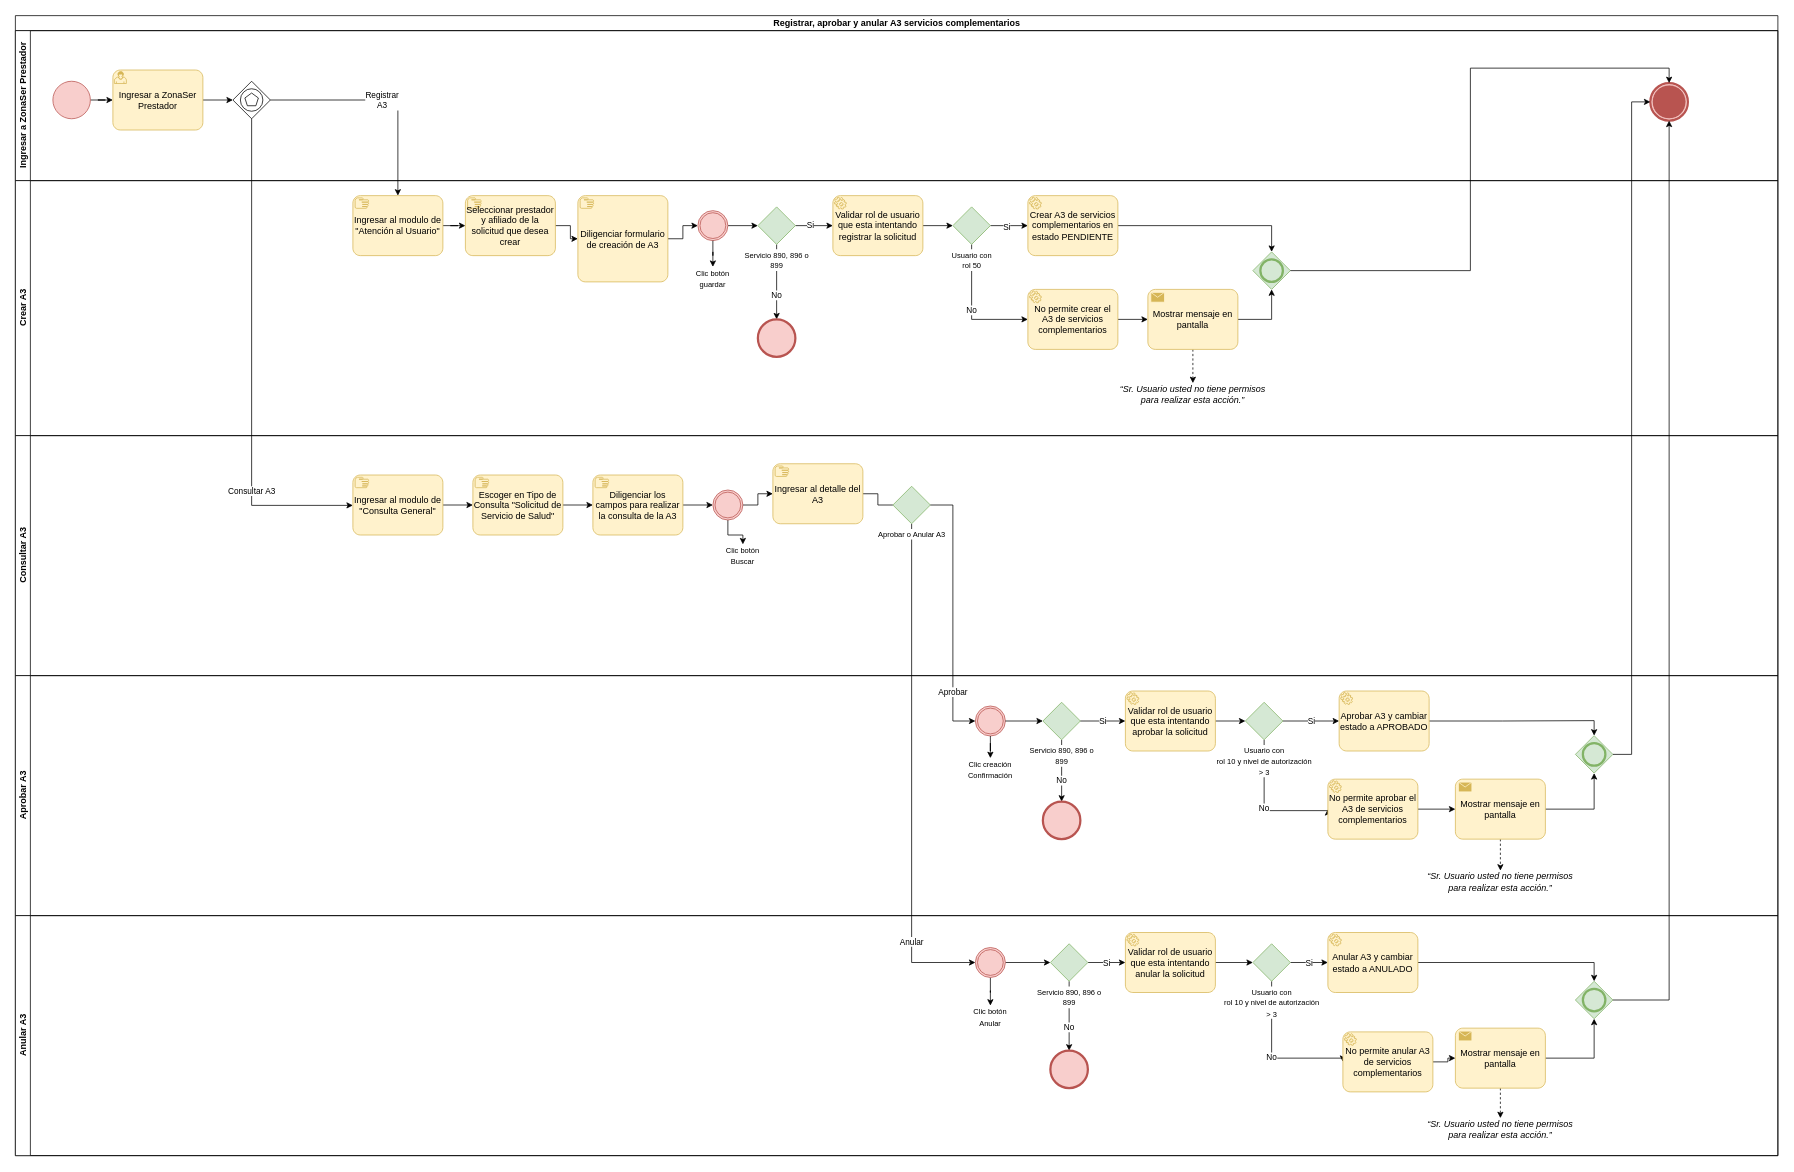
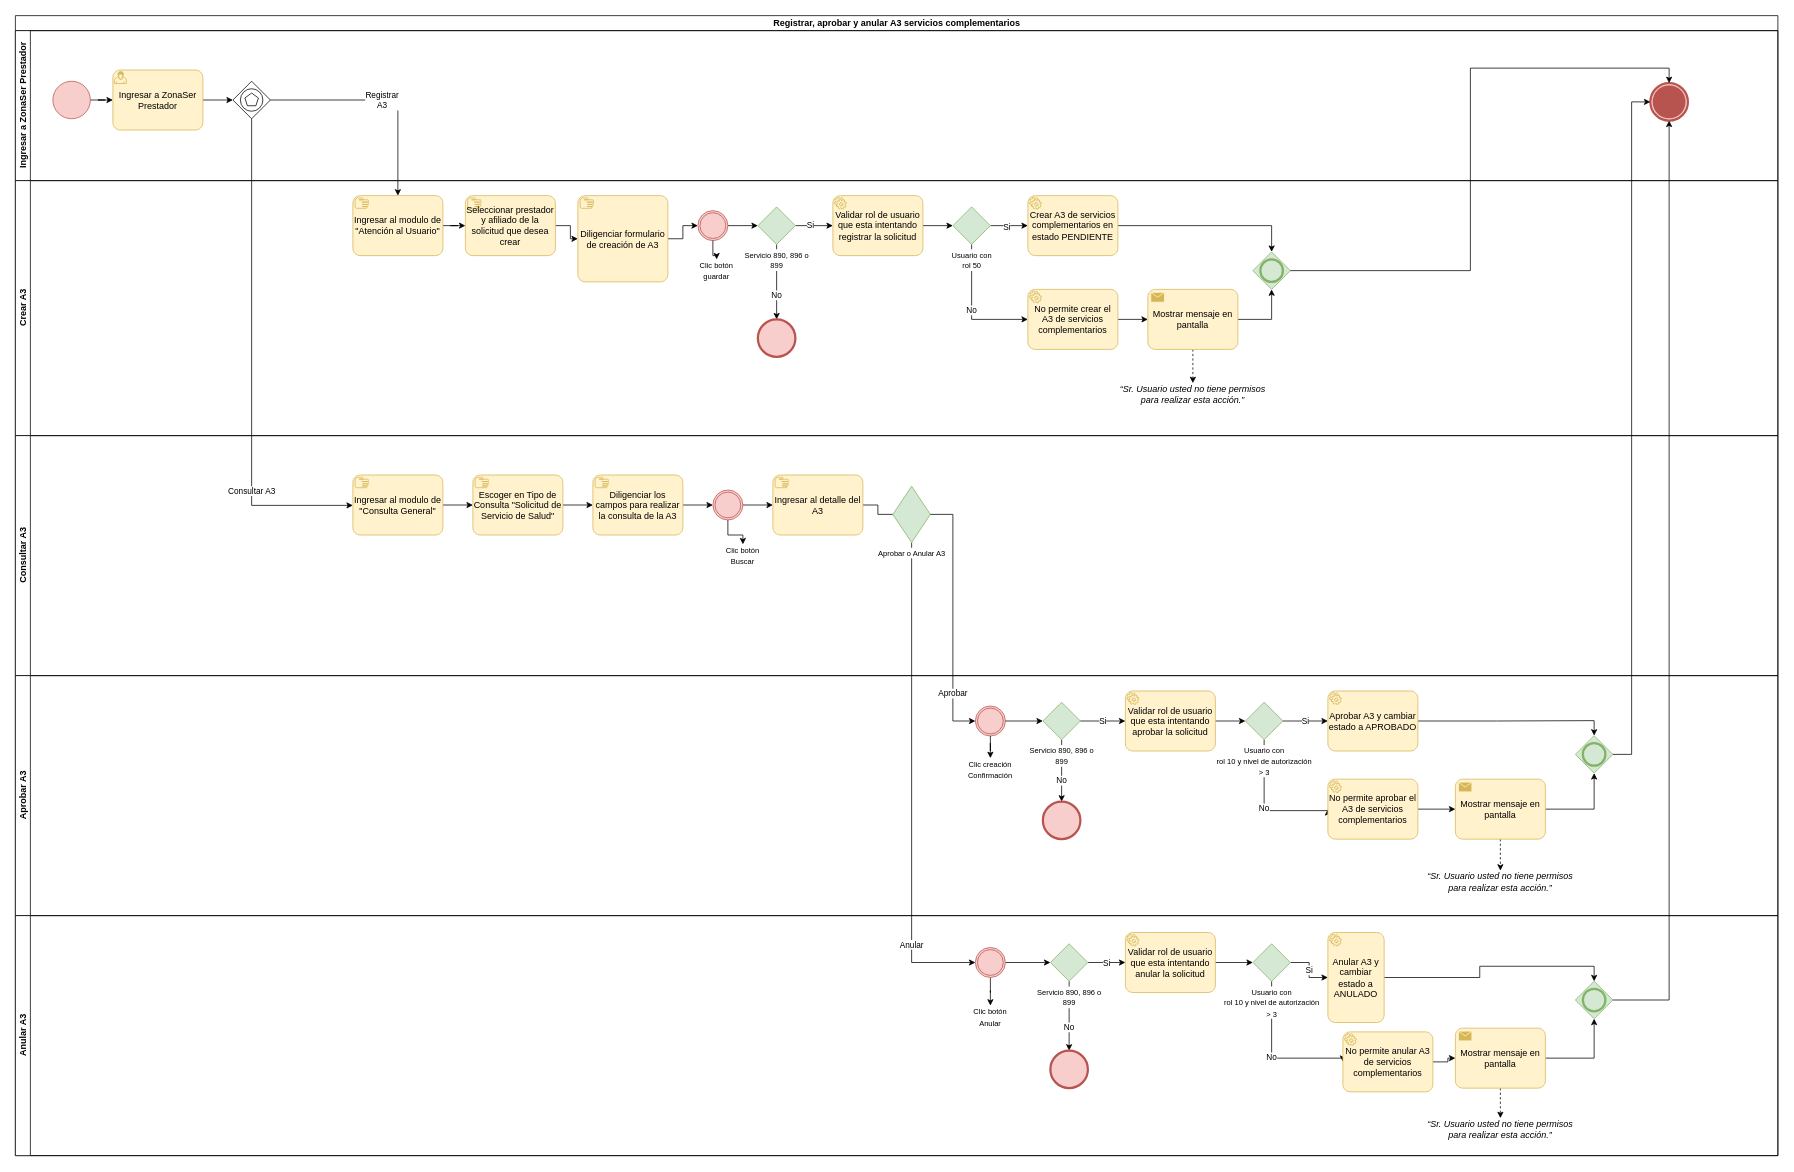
(713, 278) -> (717, 270)
(818, 494) -> (818, 505)
(912, 505) -> (912, 514)
(1384, 721) -> (1373, 721)
(1373, 962) -> (1356, 977)
